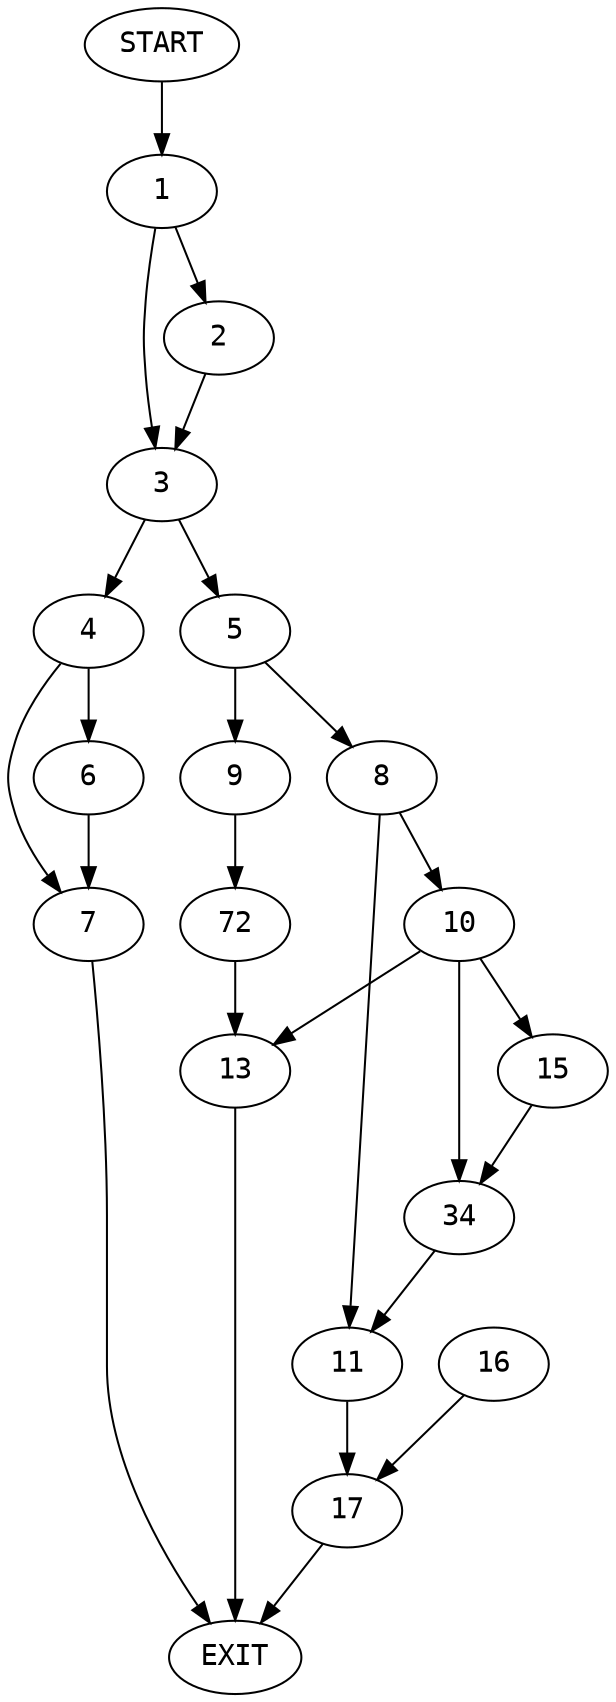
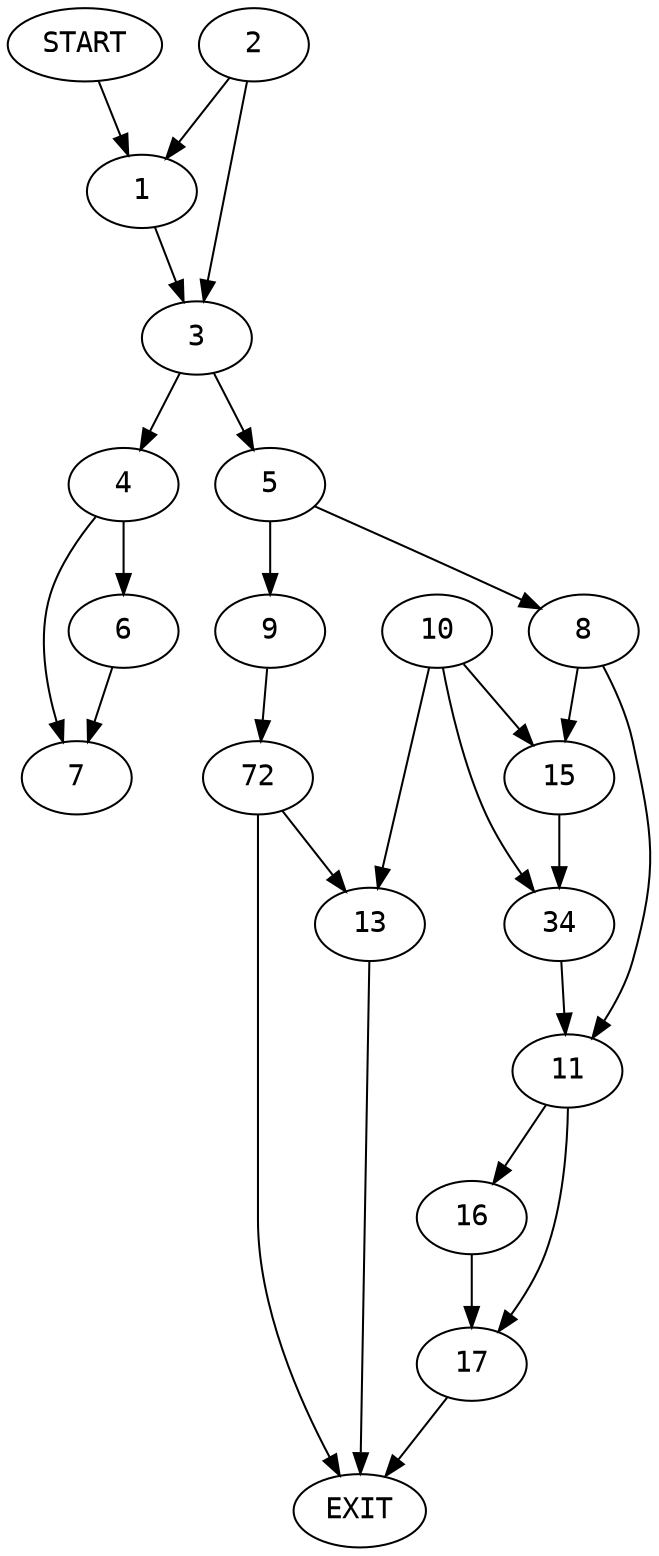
(187, 255) -> (204, 110)
(416, 842) -> (573, 694)
none -> (525, 1136)
(107, 1293) -> (258, 1142)
